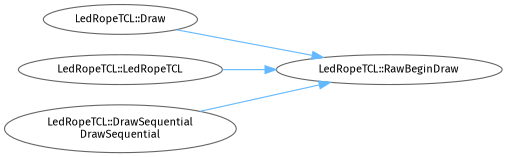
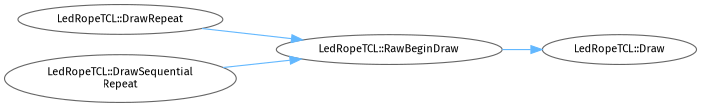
(244, 43) -> (517, 50)
(120, 70) -> (120, 19)
(120, 129) -> (120, 79)
